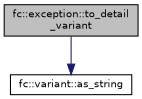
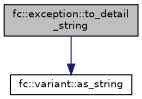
(71, 20) -> (71, 20)
